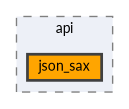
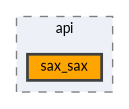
(65, 67) -> (65, 67)
